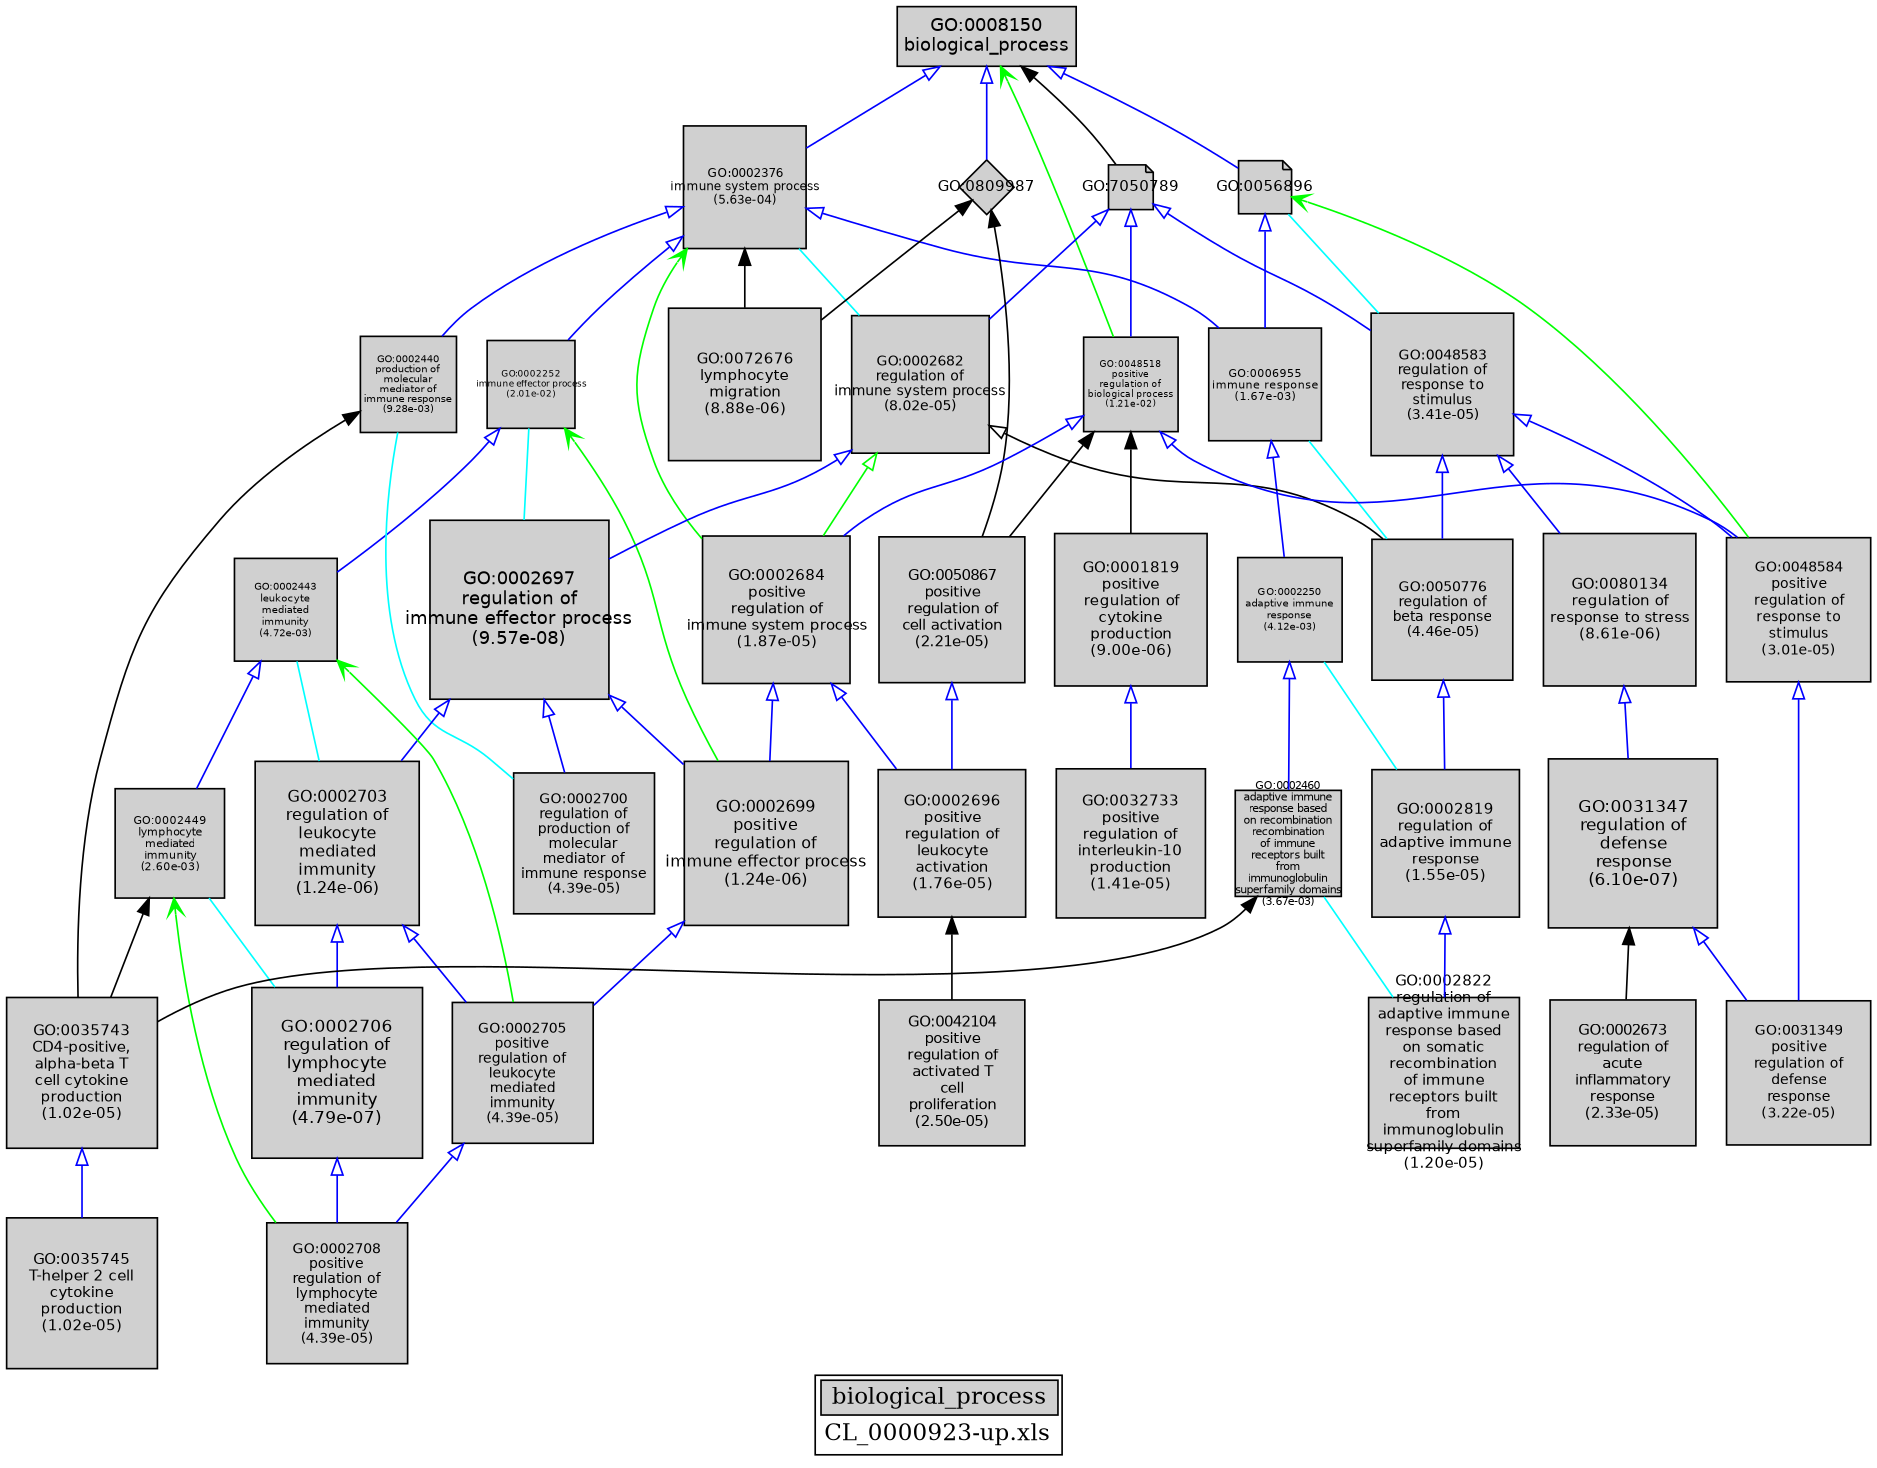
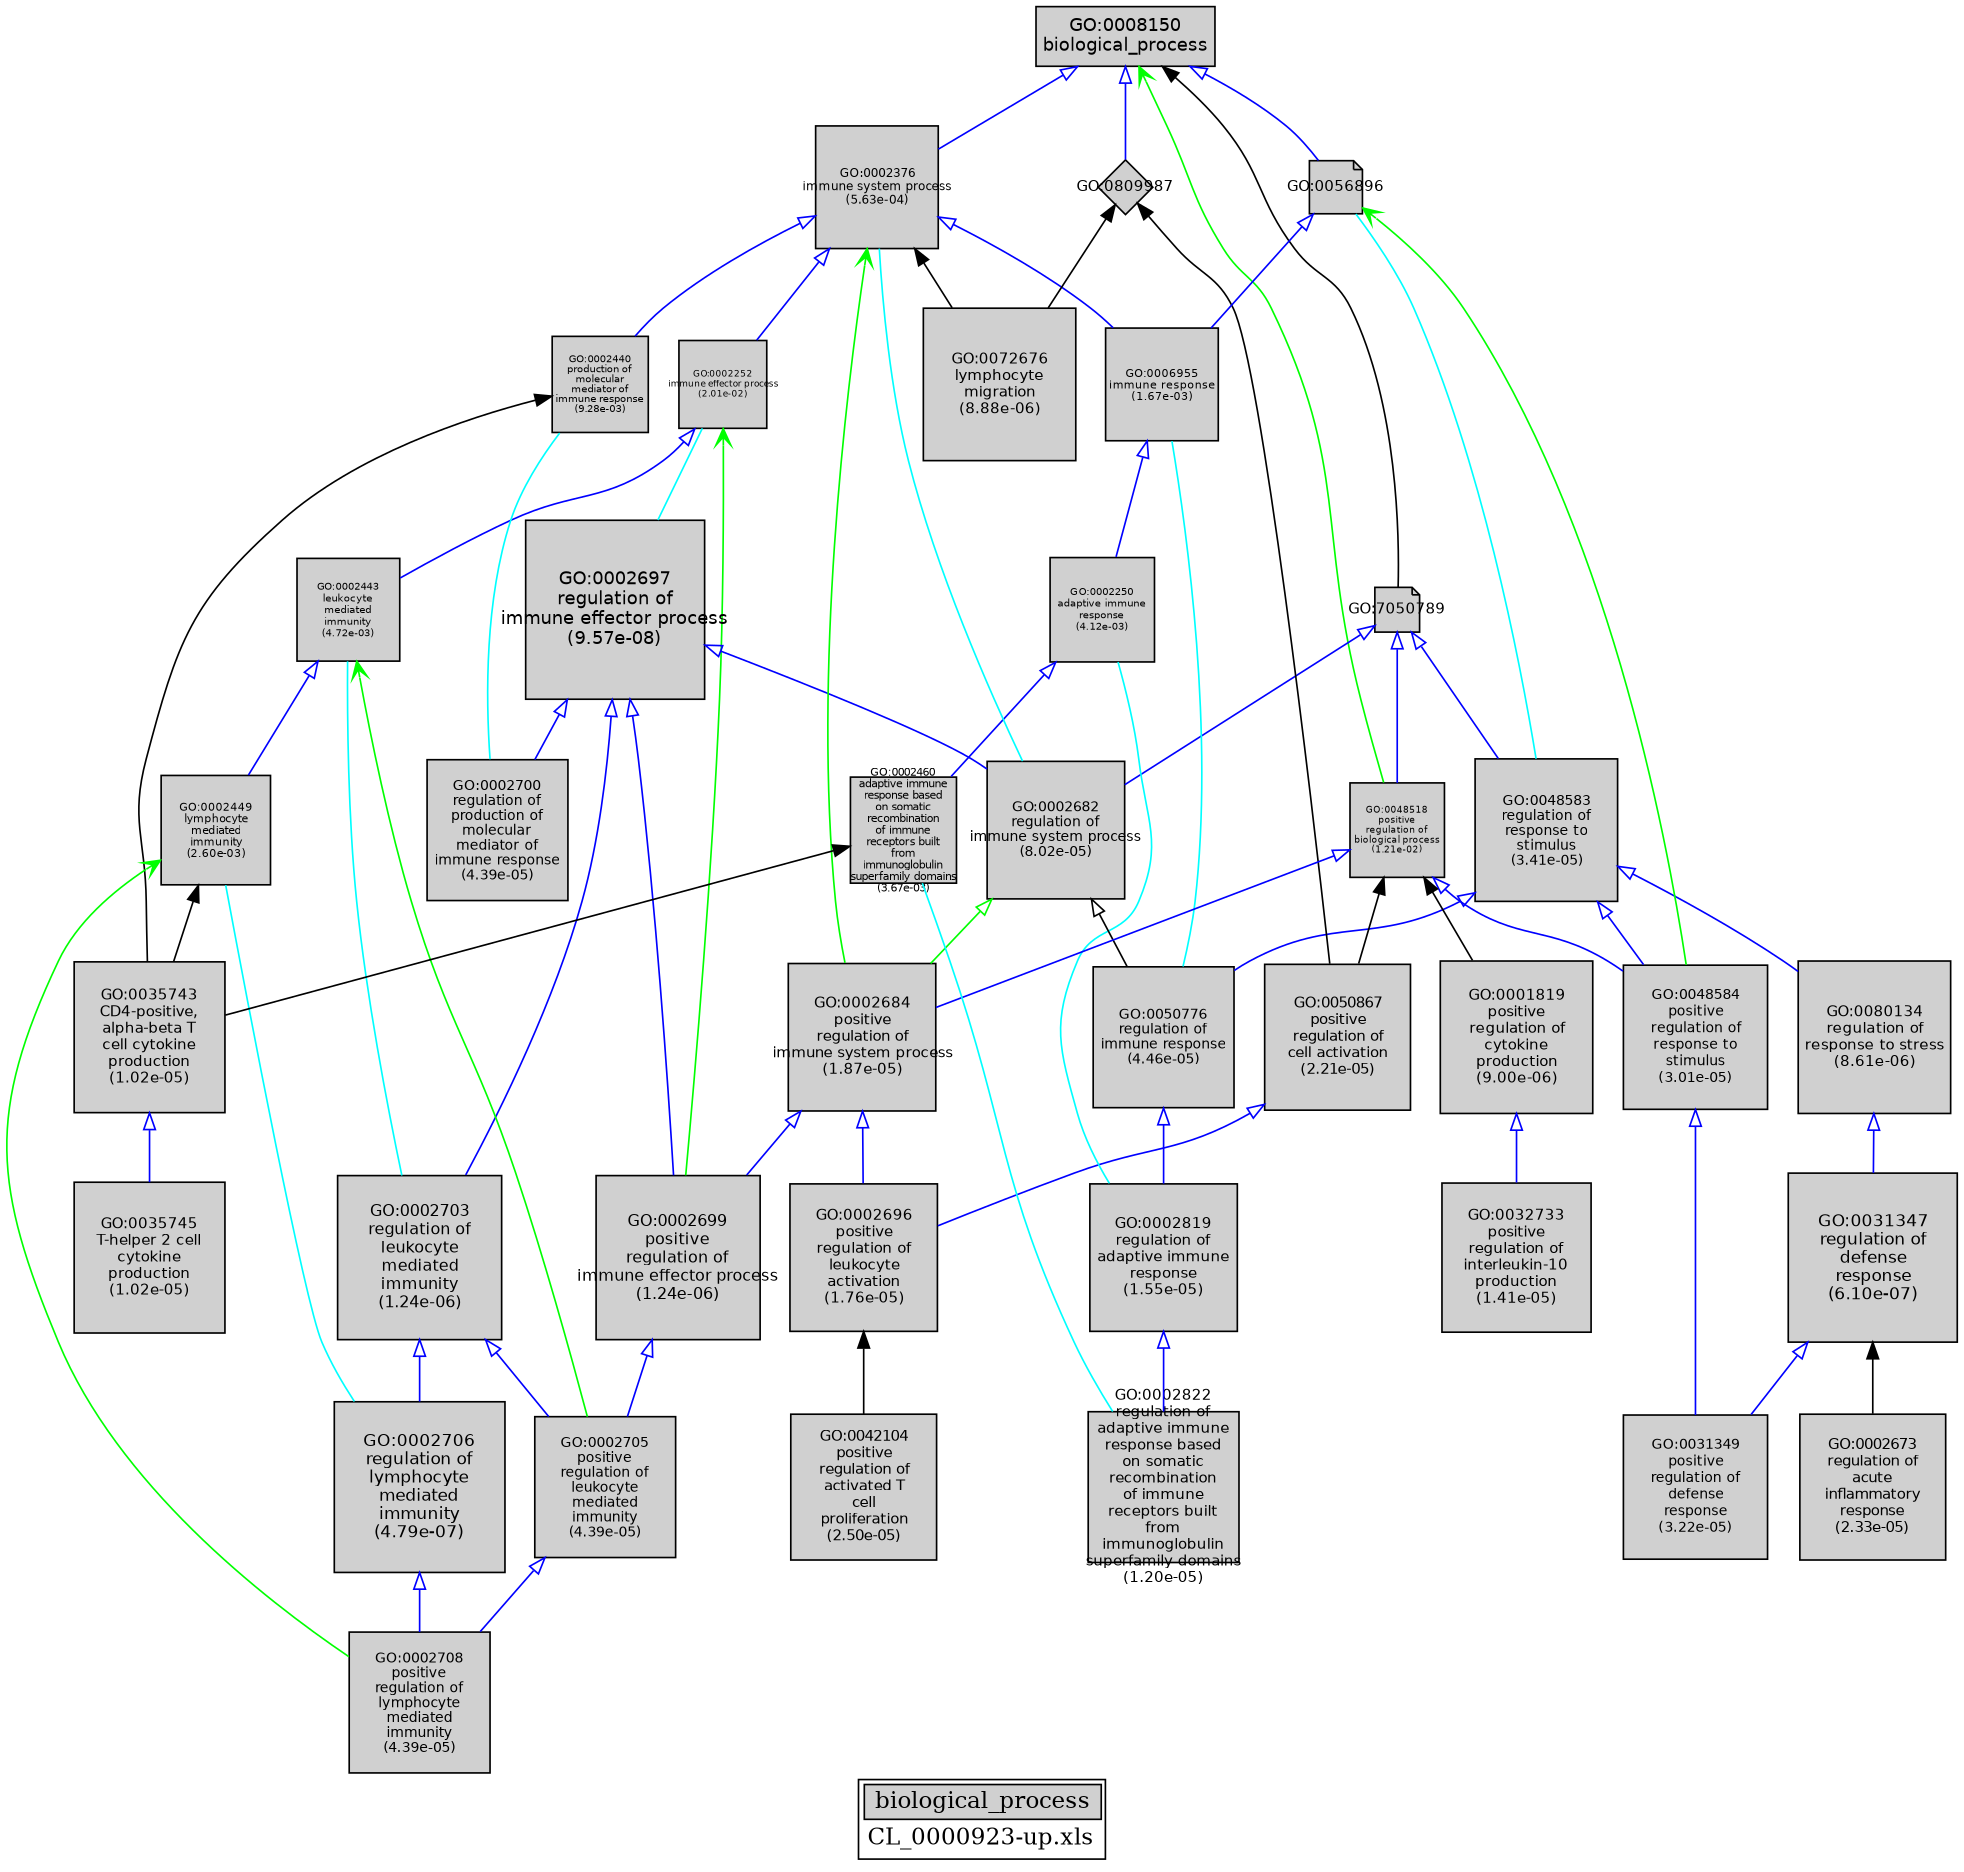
(722, 506) -> (856, 705)
(1443, 617) -> (1164, 1044)
(1288, 821) -> (903, 807)
